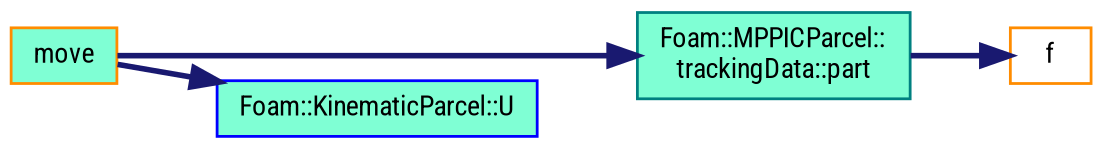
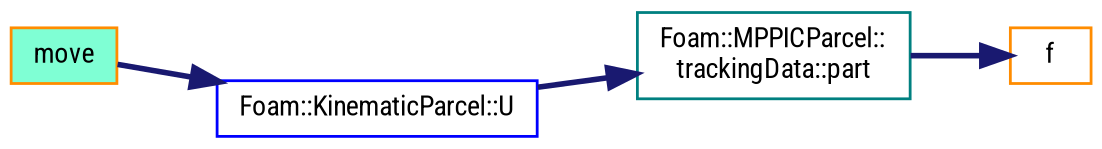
(363, 56) -> (573, 82)
(774, 56) -> (774, 56)
(377, 109) -> (377, 109)
